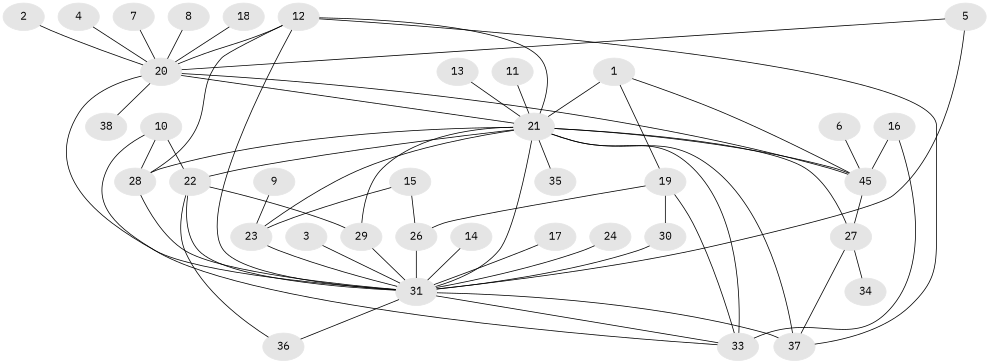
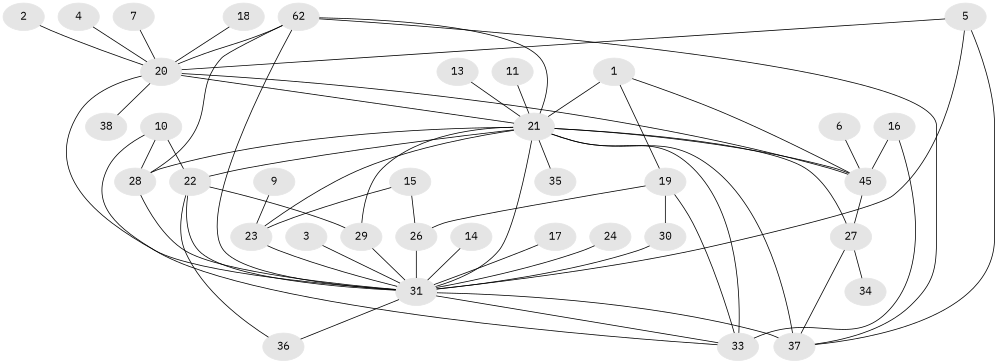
(189, 17) -> none
(299, 17) -> (299, 17)
none -> (993, 245)
